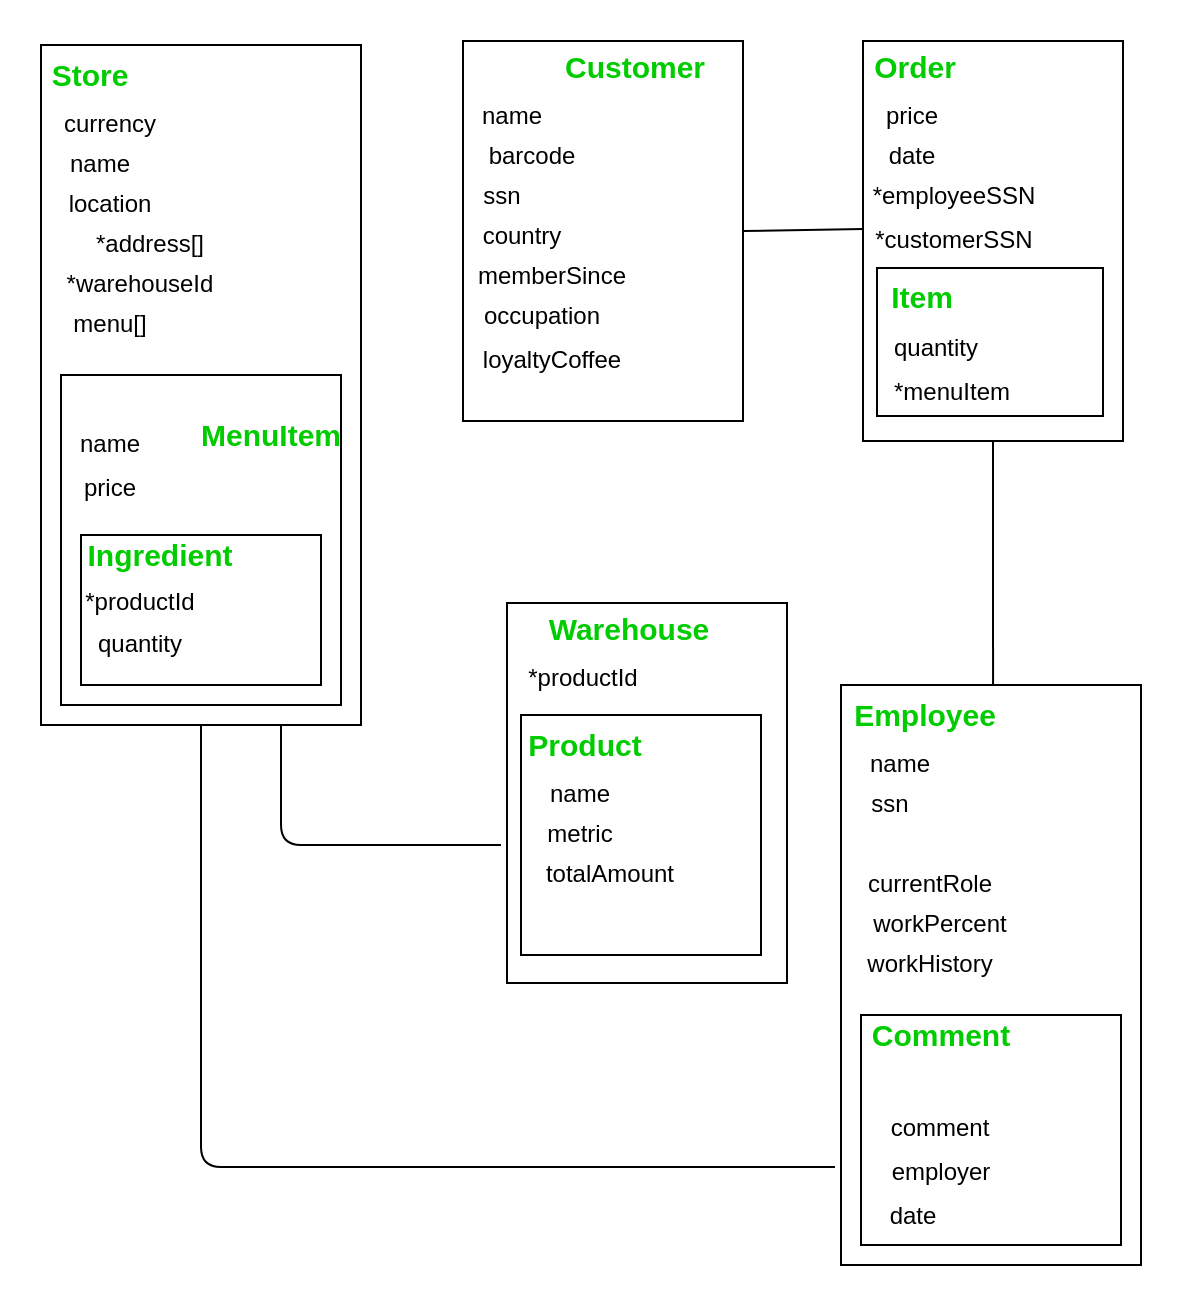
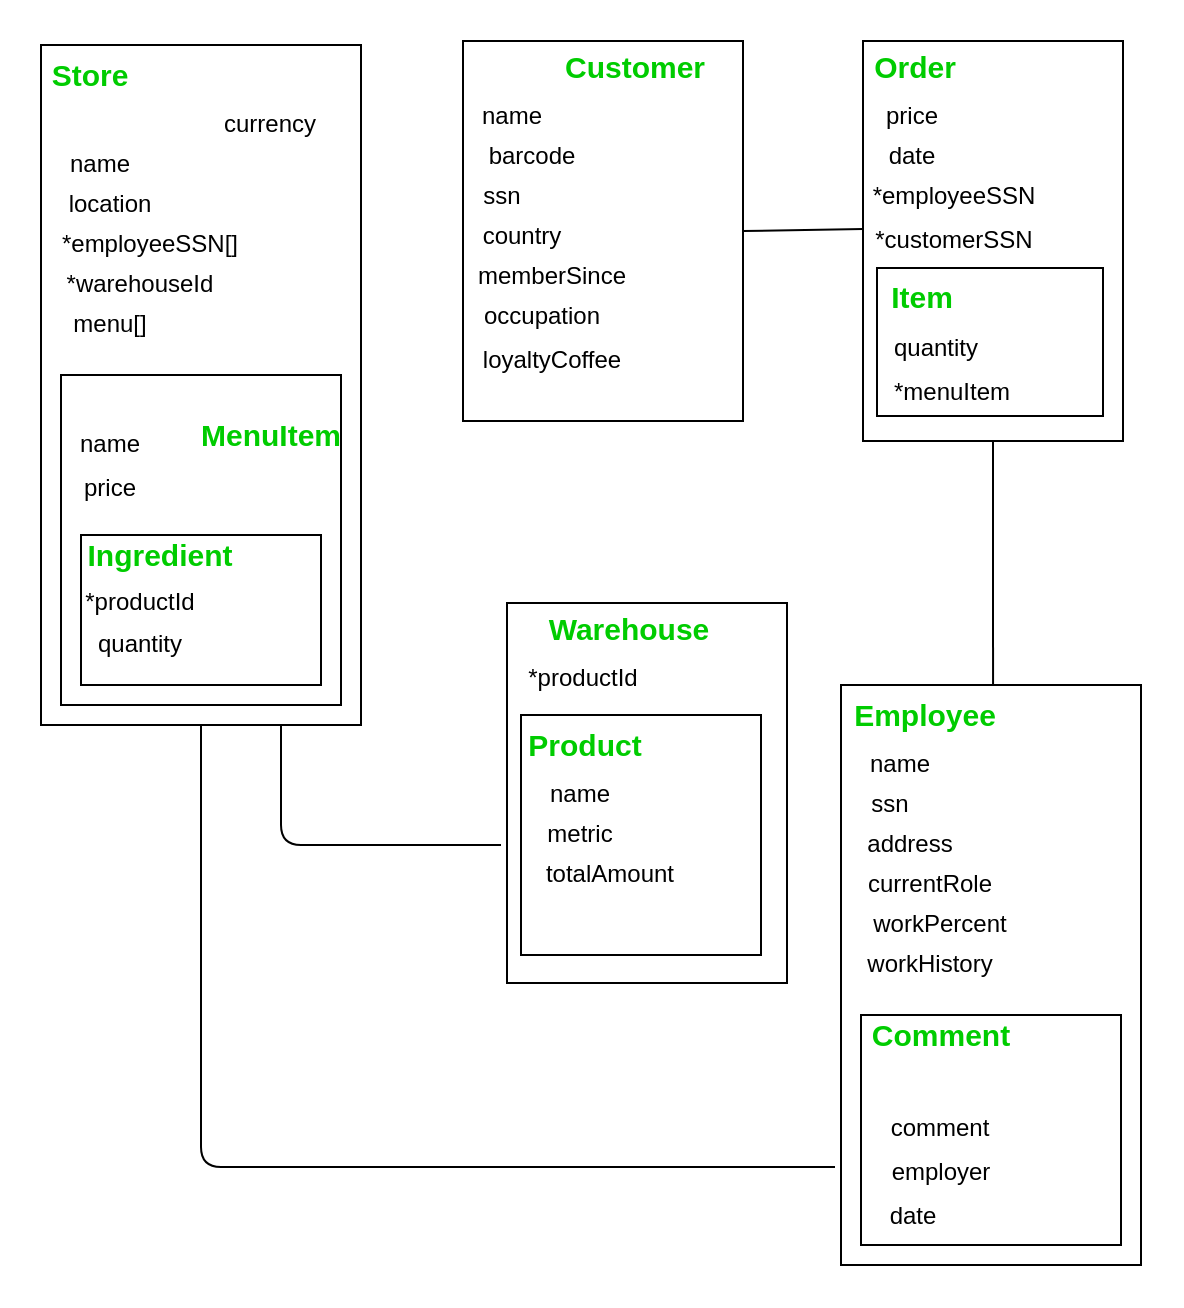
(111, 125) -> (271, 125)
(151, 245) -> (151, 245)
none -> (911, 845)
